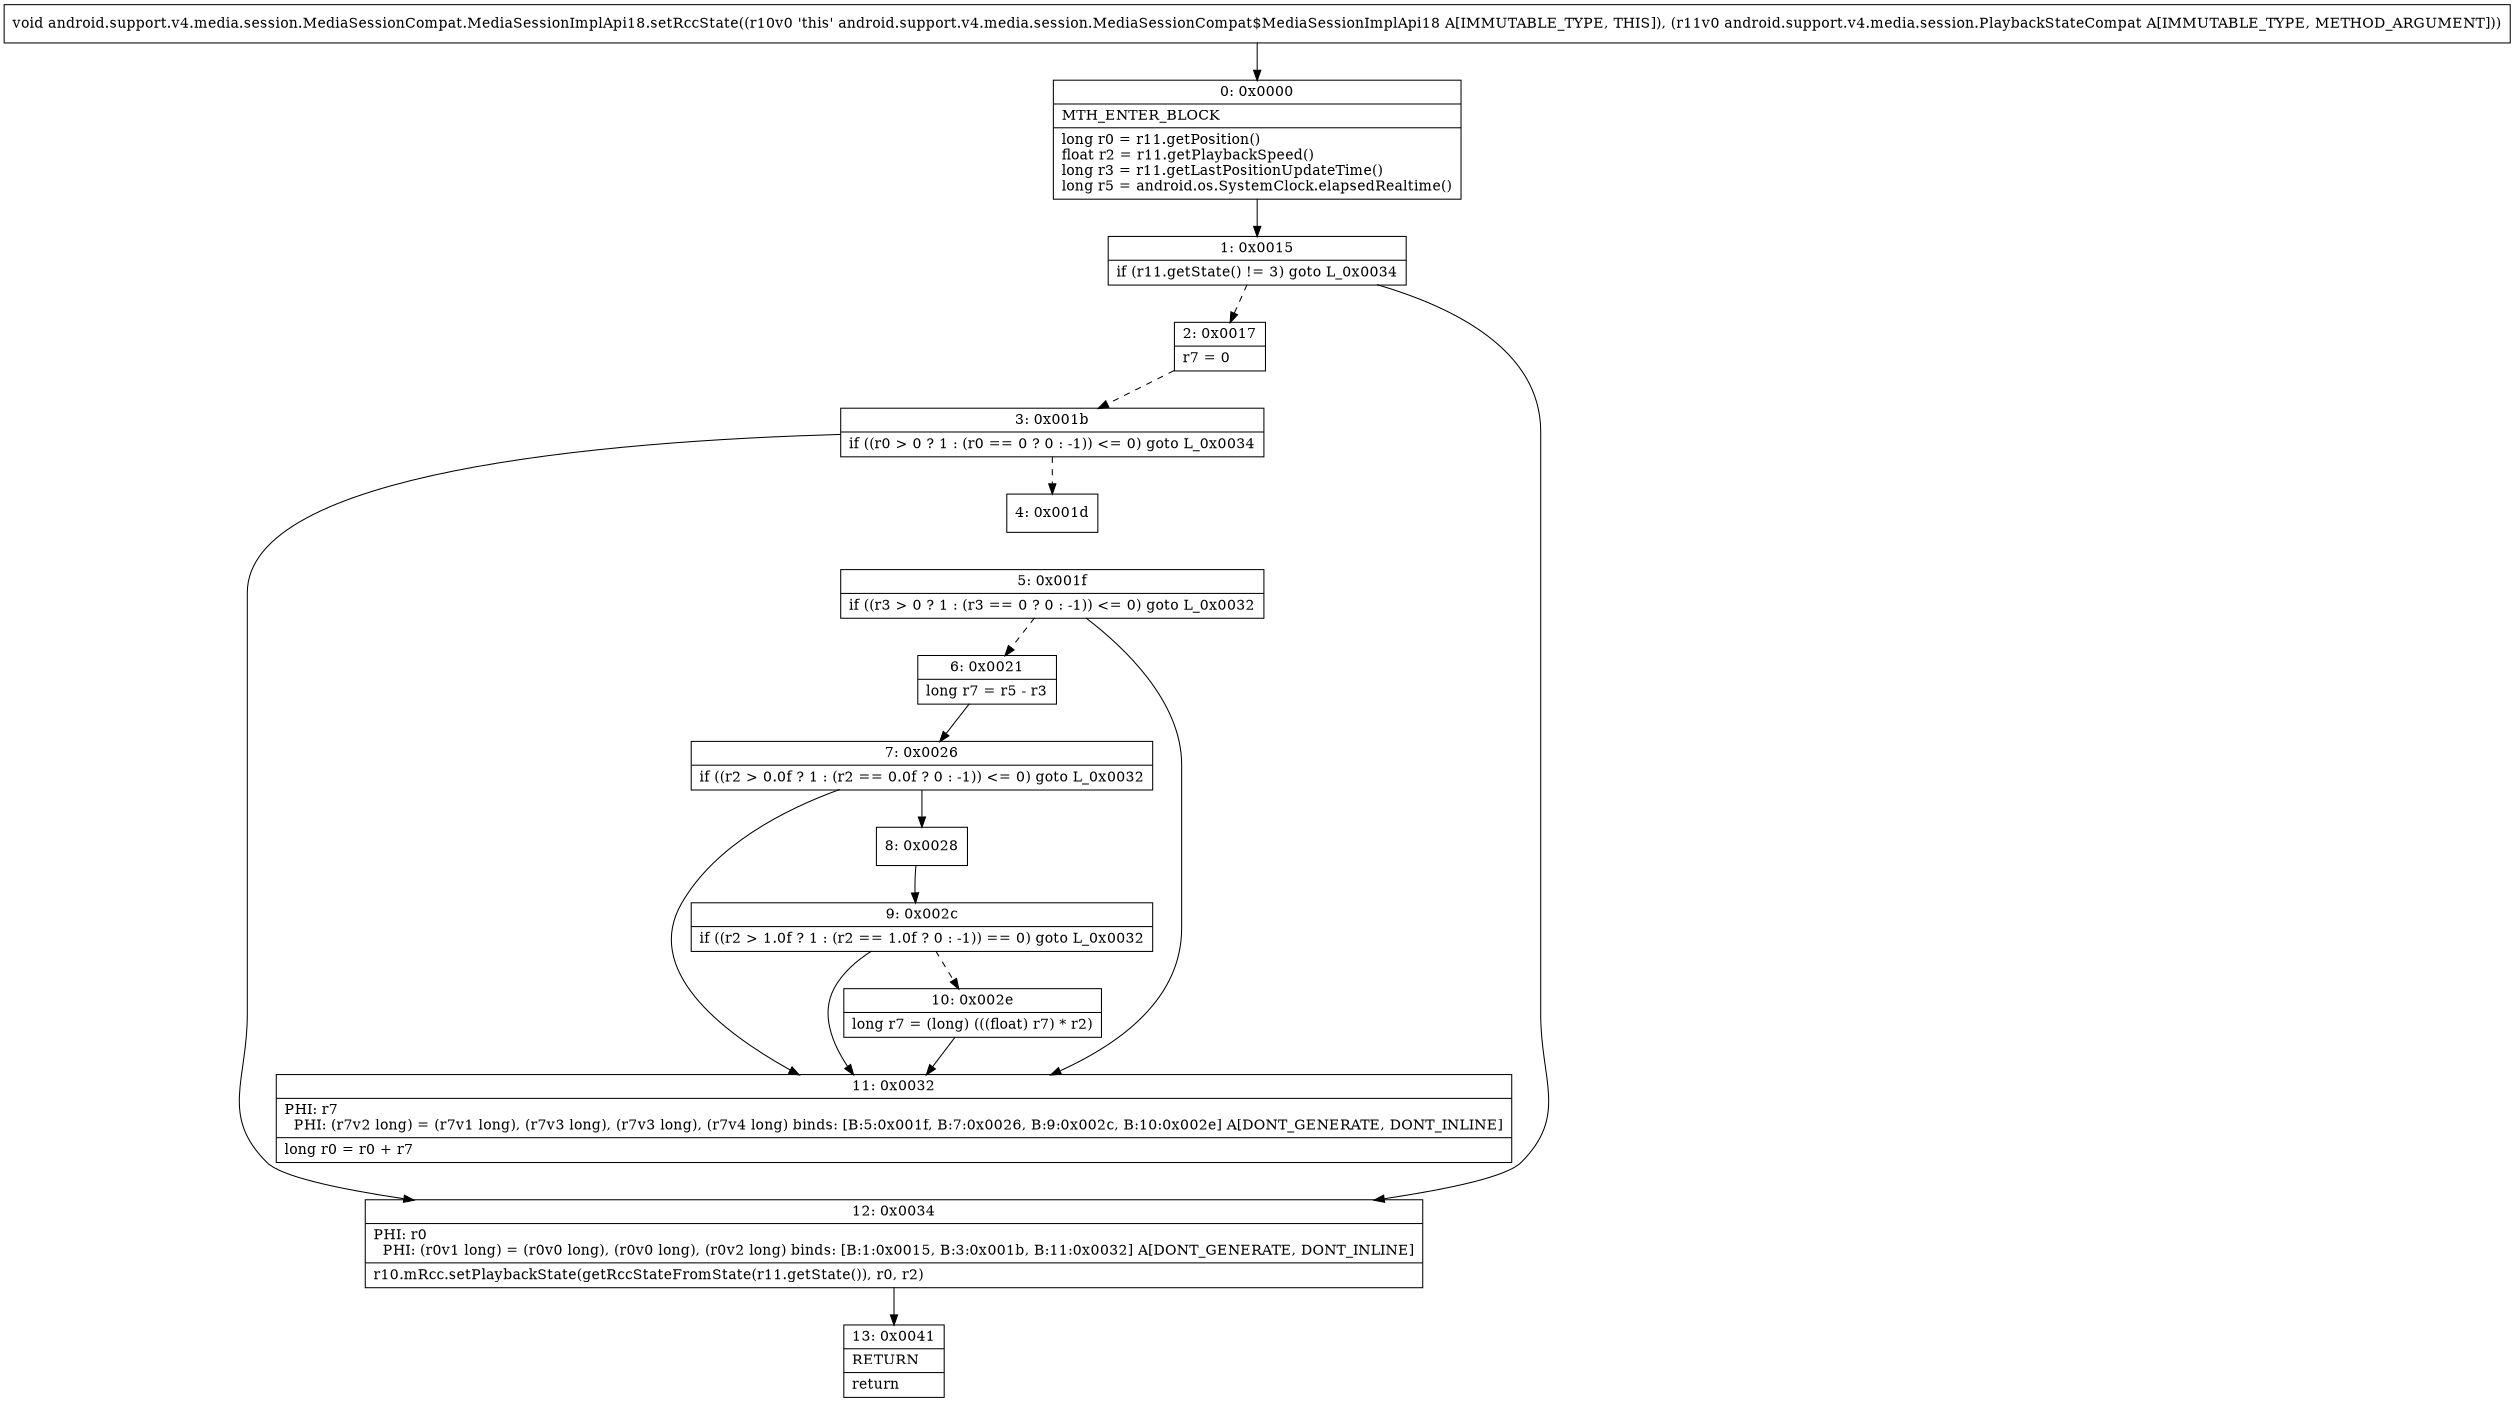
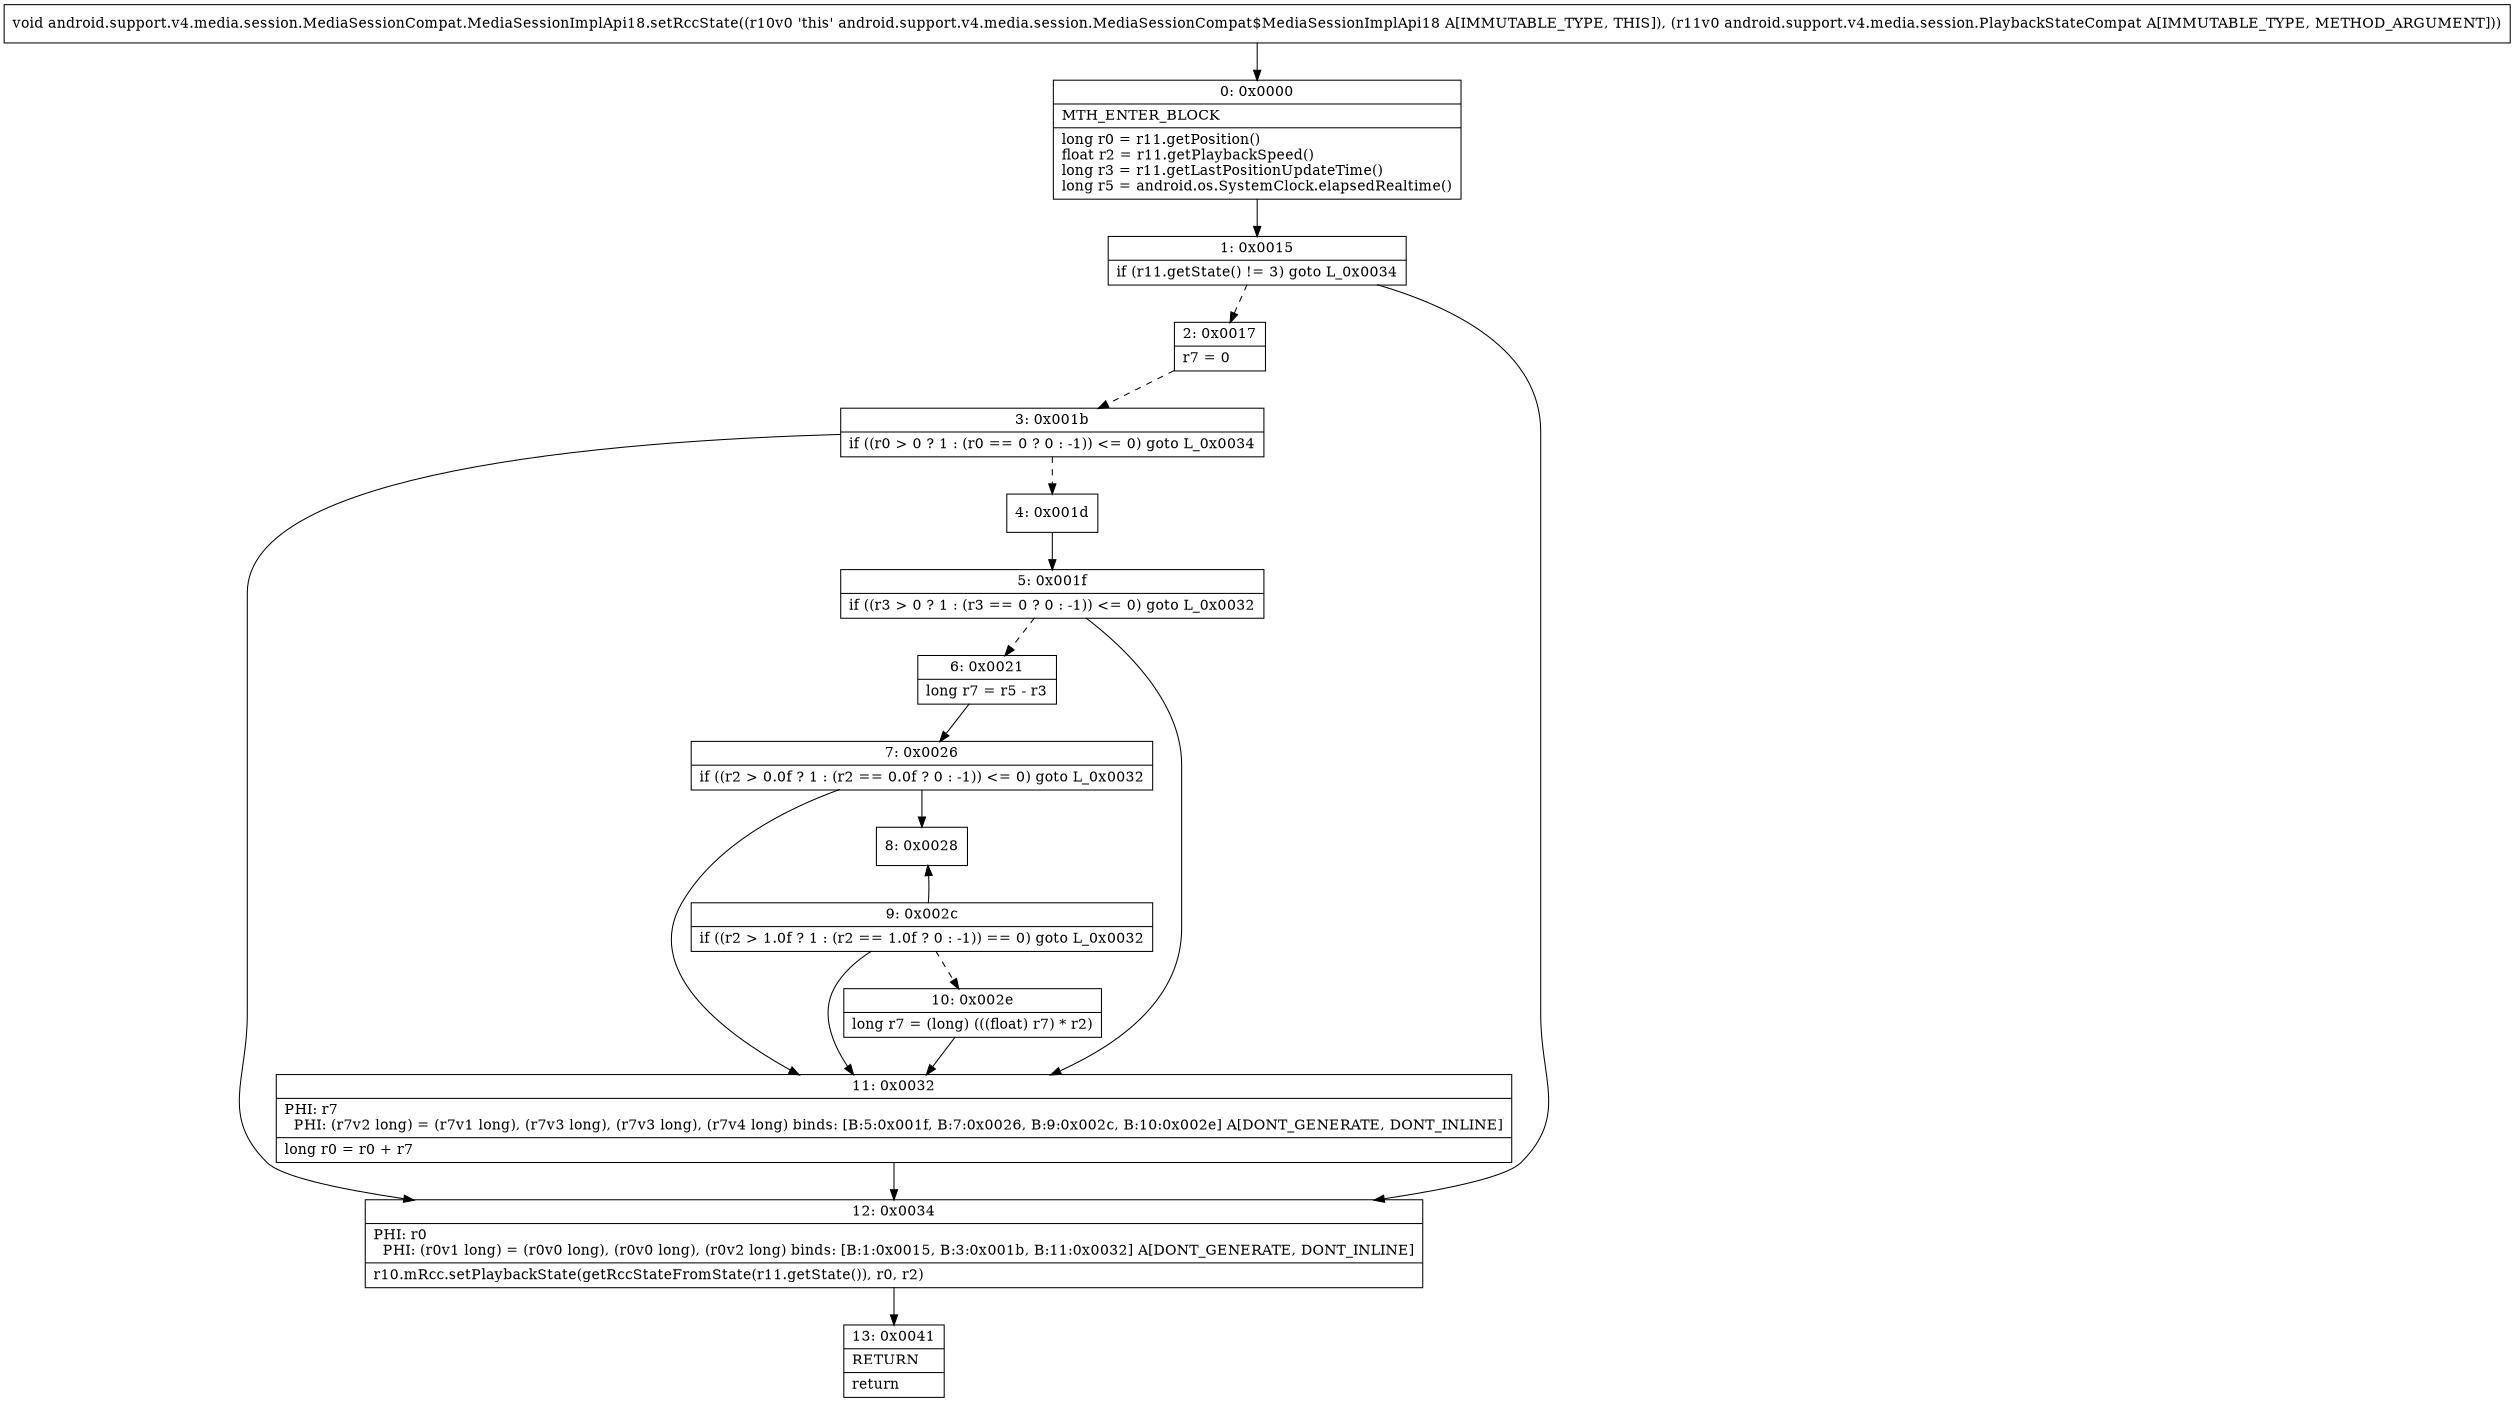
none -> (1052, 546)
(915, 879) -> (929, 889)
none -> (894, 1176)
